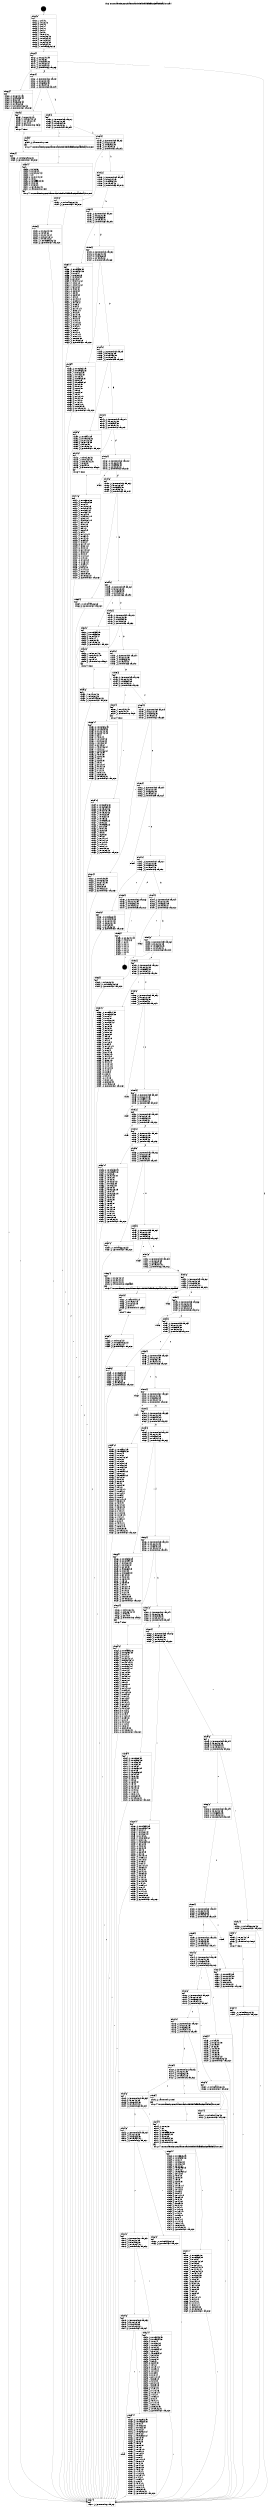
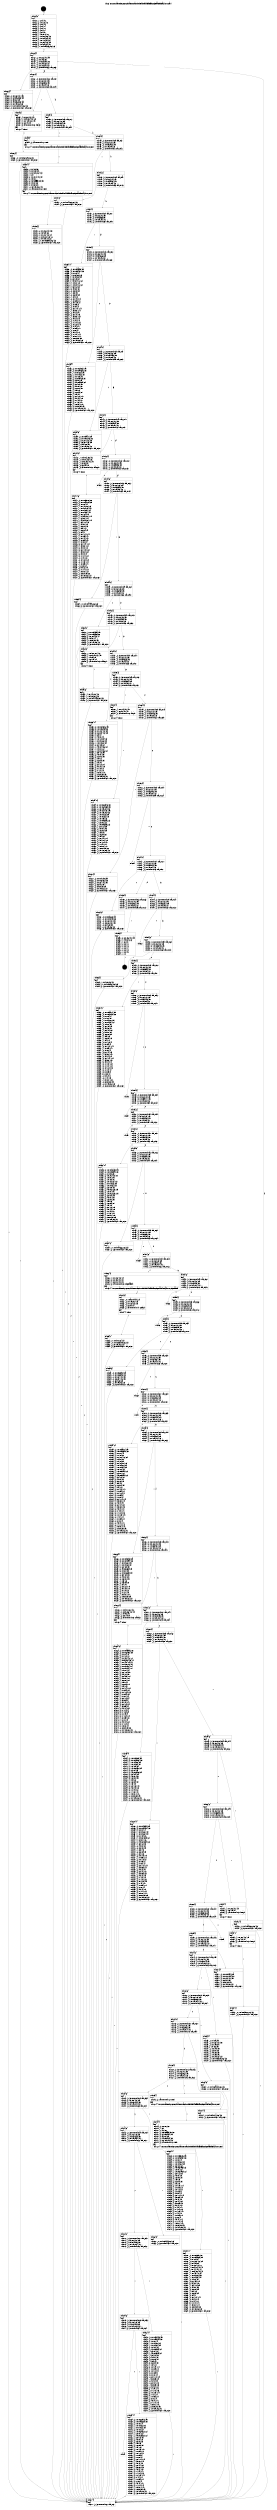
none -> (232, 1911)
